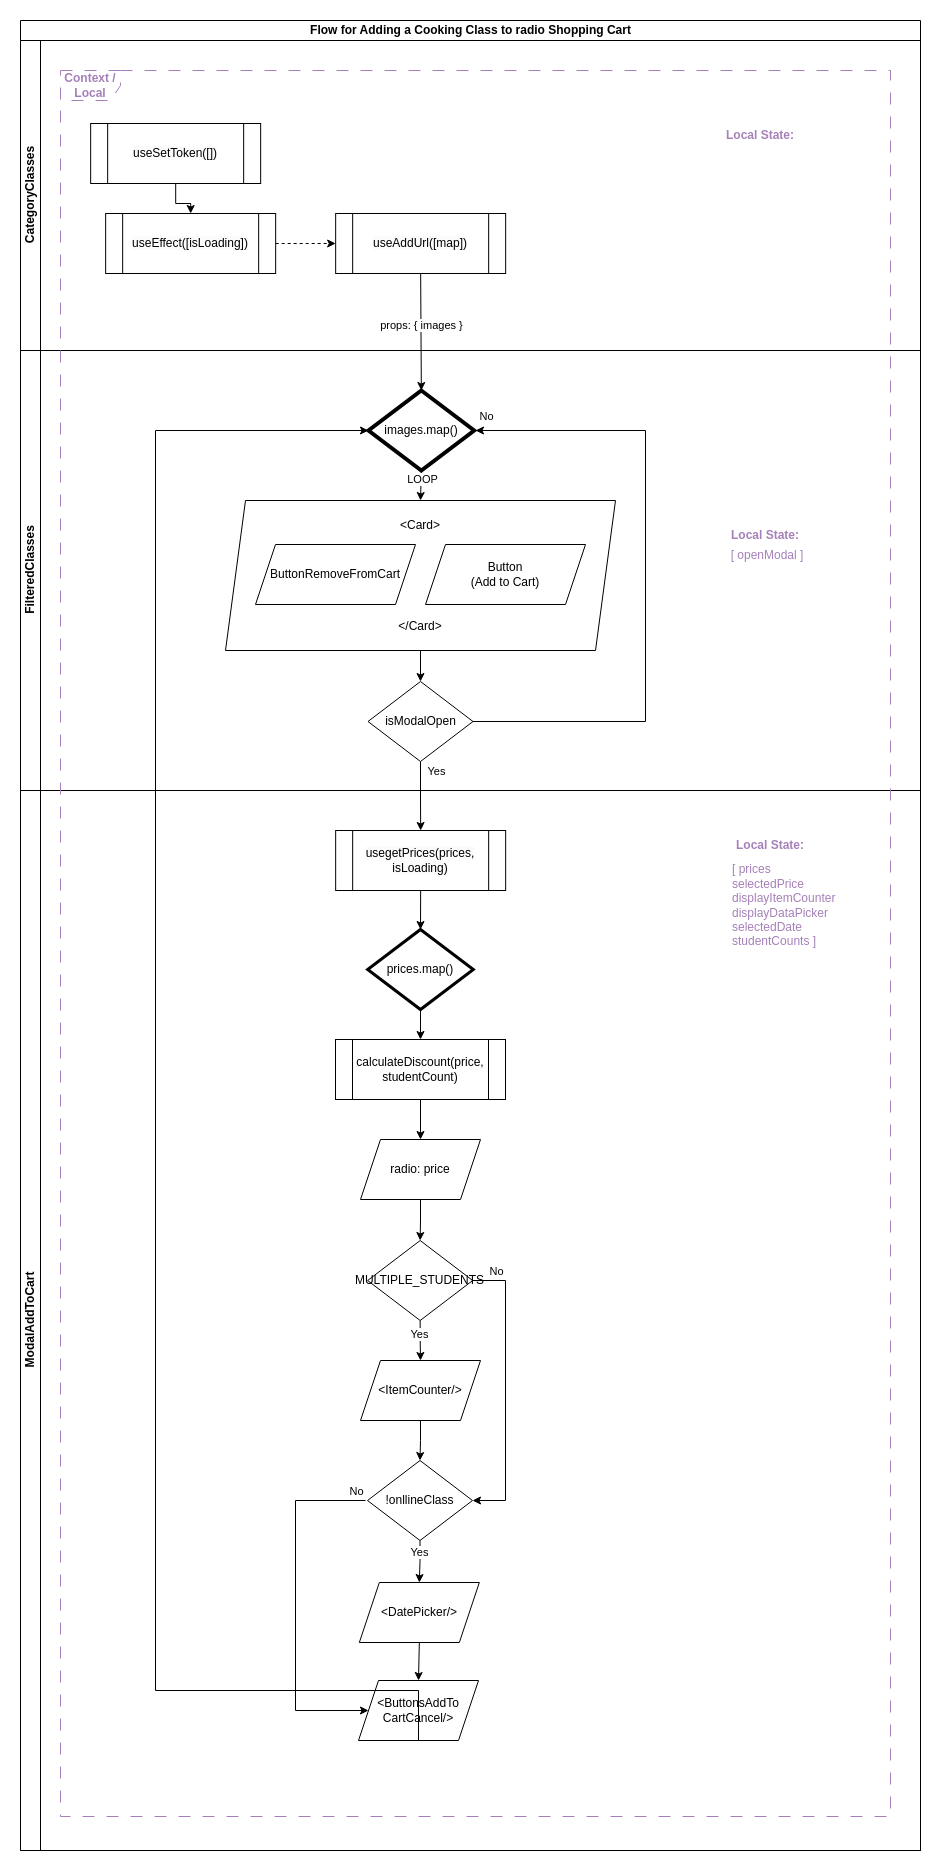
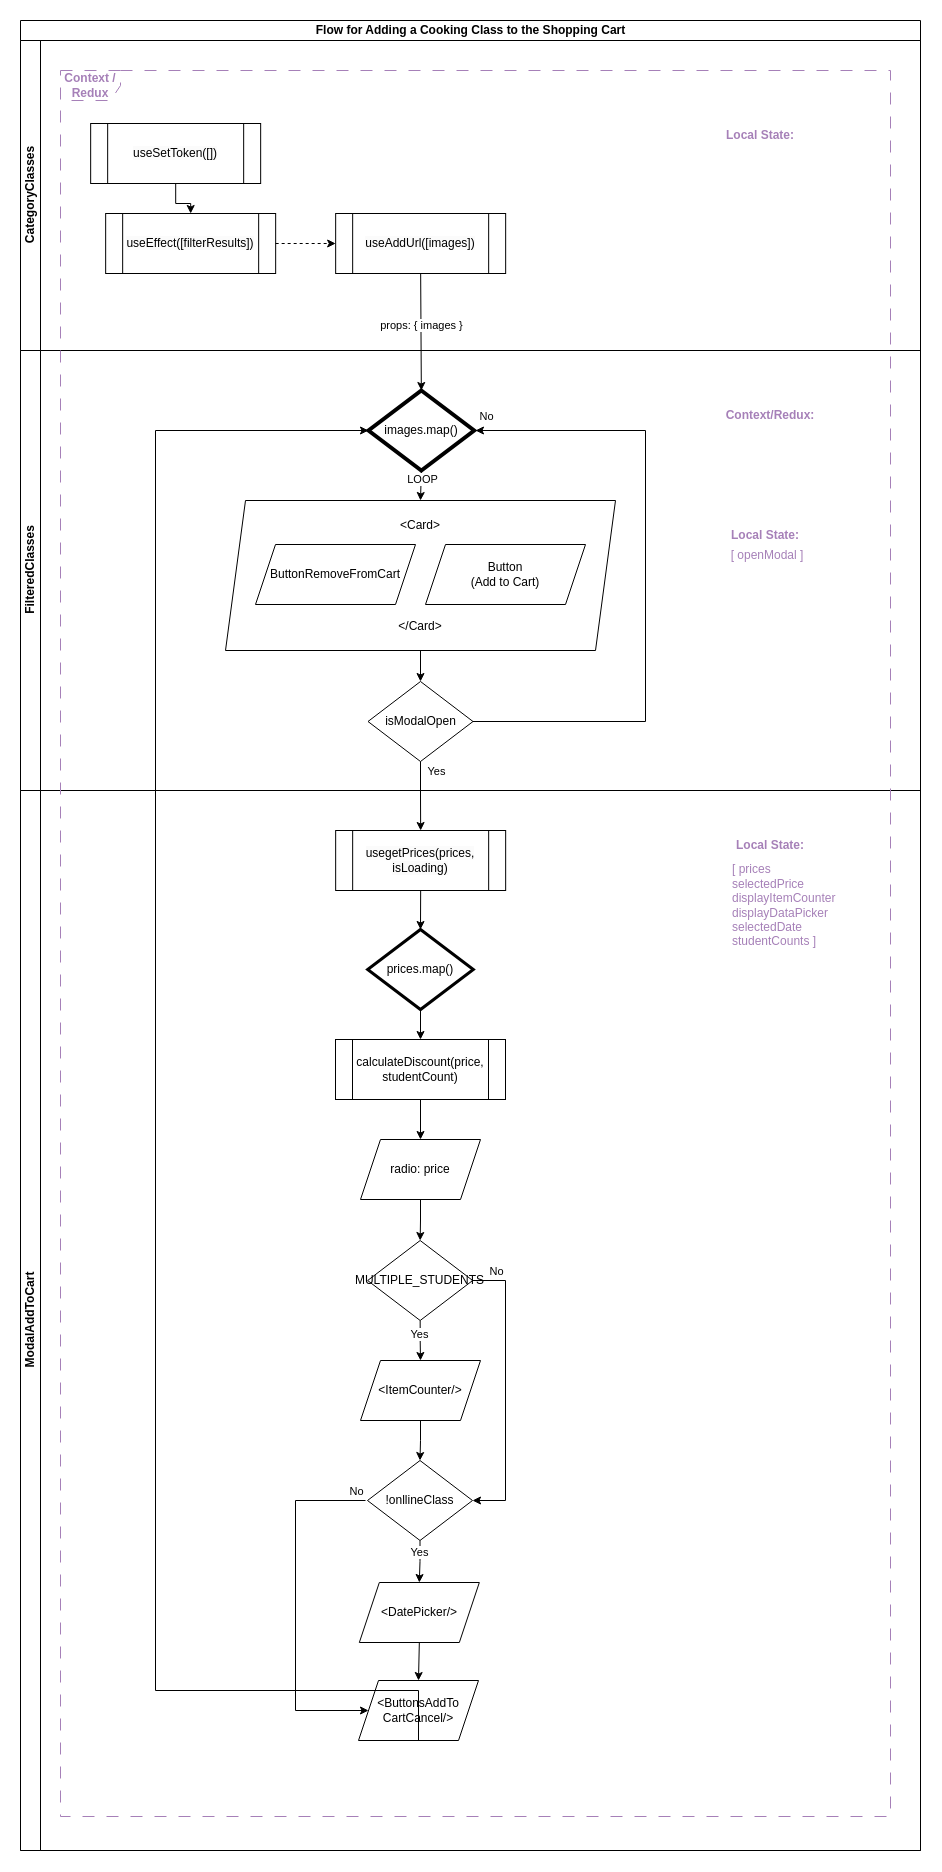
(471, 31) -> (471, 31)
(91, 86) -> (91, 86)
(191, 244) -> (191, 244)
(421, 244) -> (421, 244)
none -> (771, 416)
